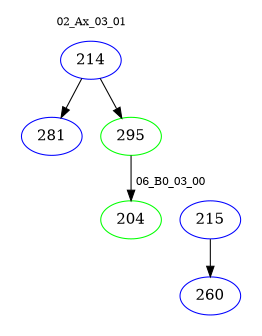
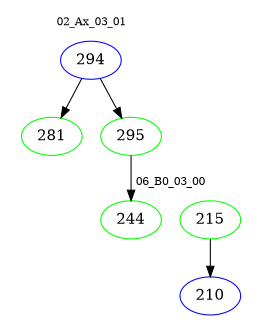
(91, 60) -> (91, 60)
(52, 136) -> (52, 136)
(131, 220) -> (131, 220)
(210, 220) -> (210, 220)
(210, 296) -> (210, 296)
